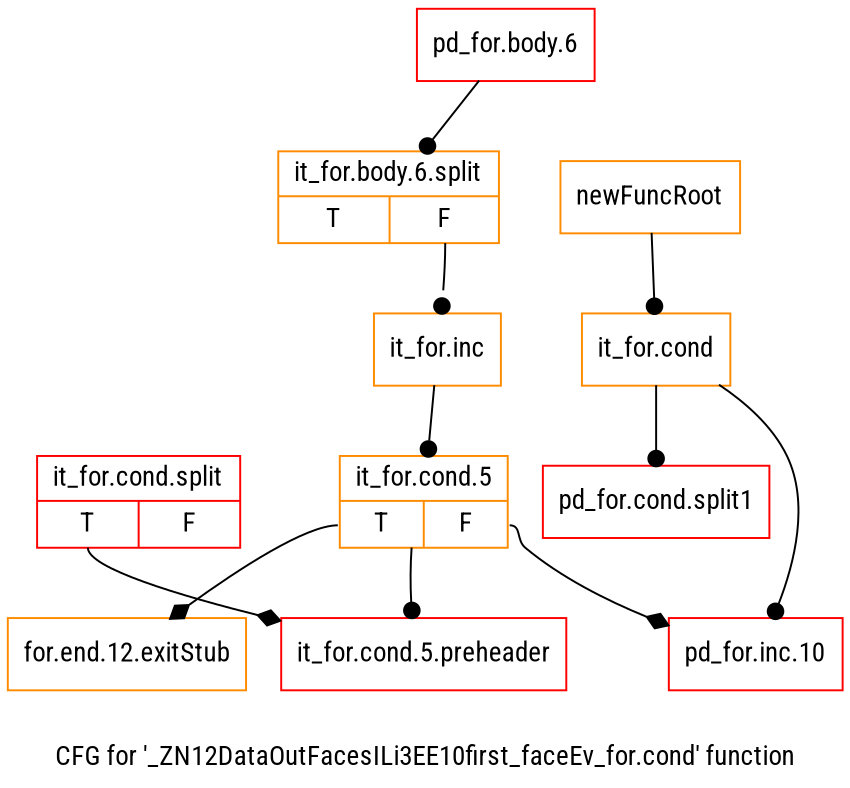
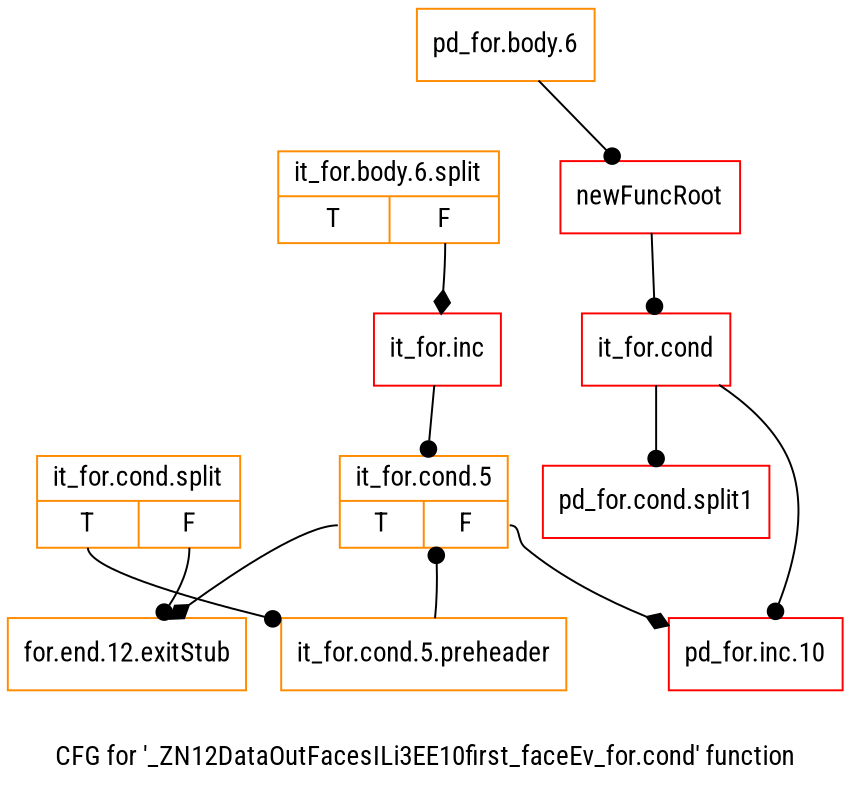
(506, 45) -> (506, 45)
(456, 110) -> (573, 115)
(650, 197) -> (650, 197)
(445, 267) -> (445, 267)
(437, 350) -> (437, 350)
(656, 350) -> (656, 350)
(139, 502) -> (139, 502)
(411, 575) -> (437, 591)
none -> (183, 578)
(172, 591) -> (162, 588)
(424, 654) -> (424, 654)
